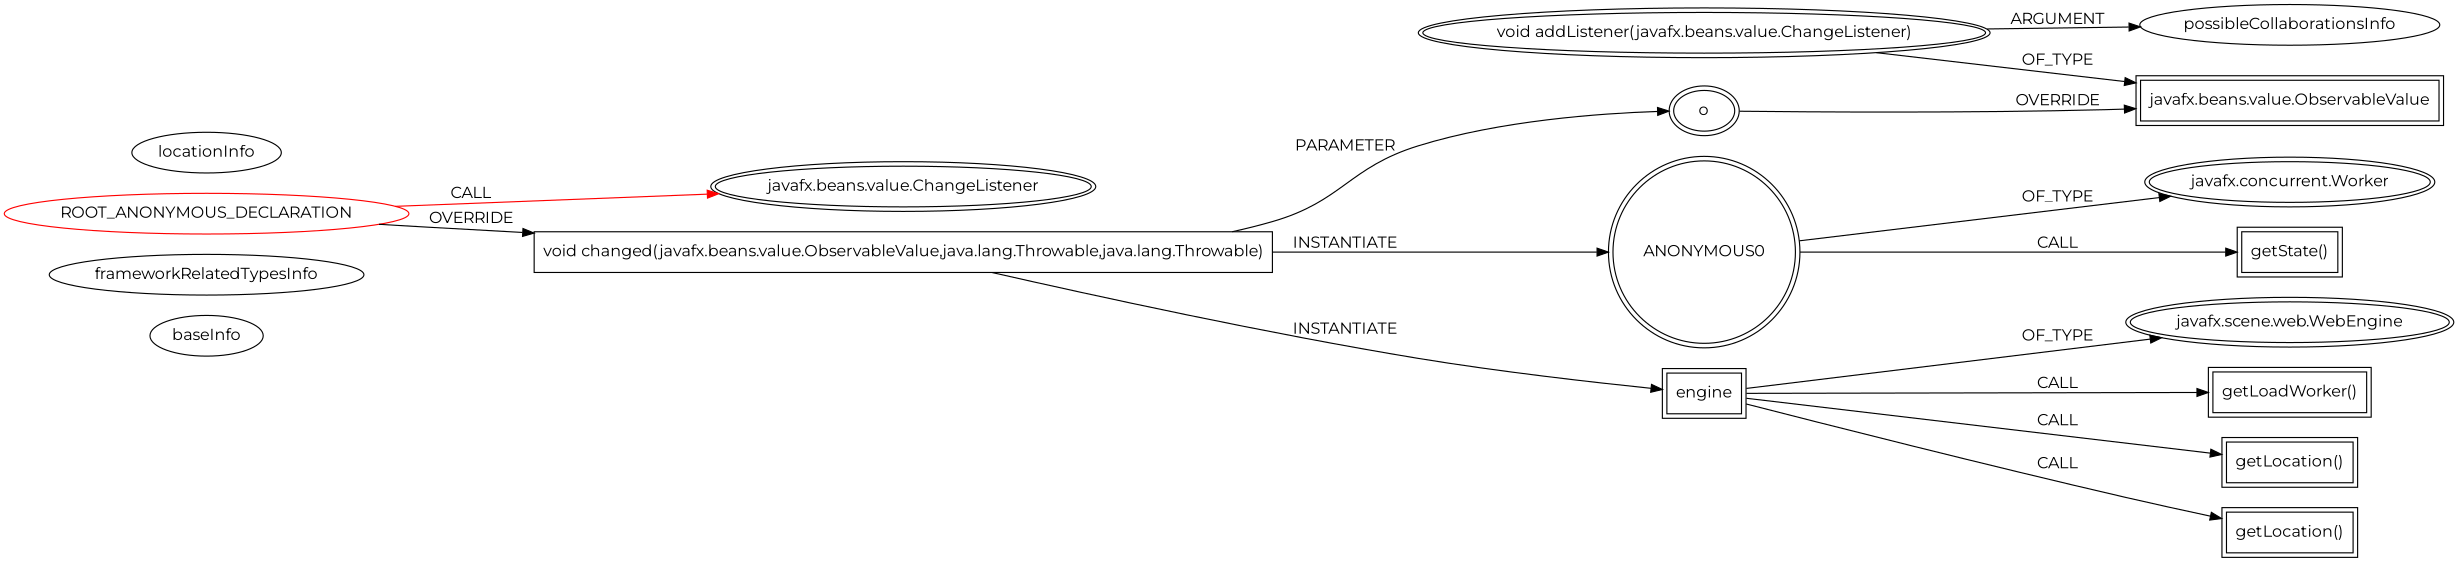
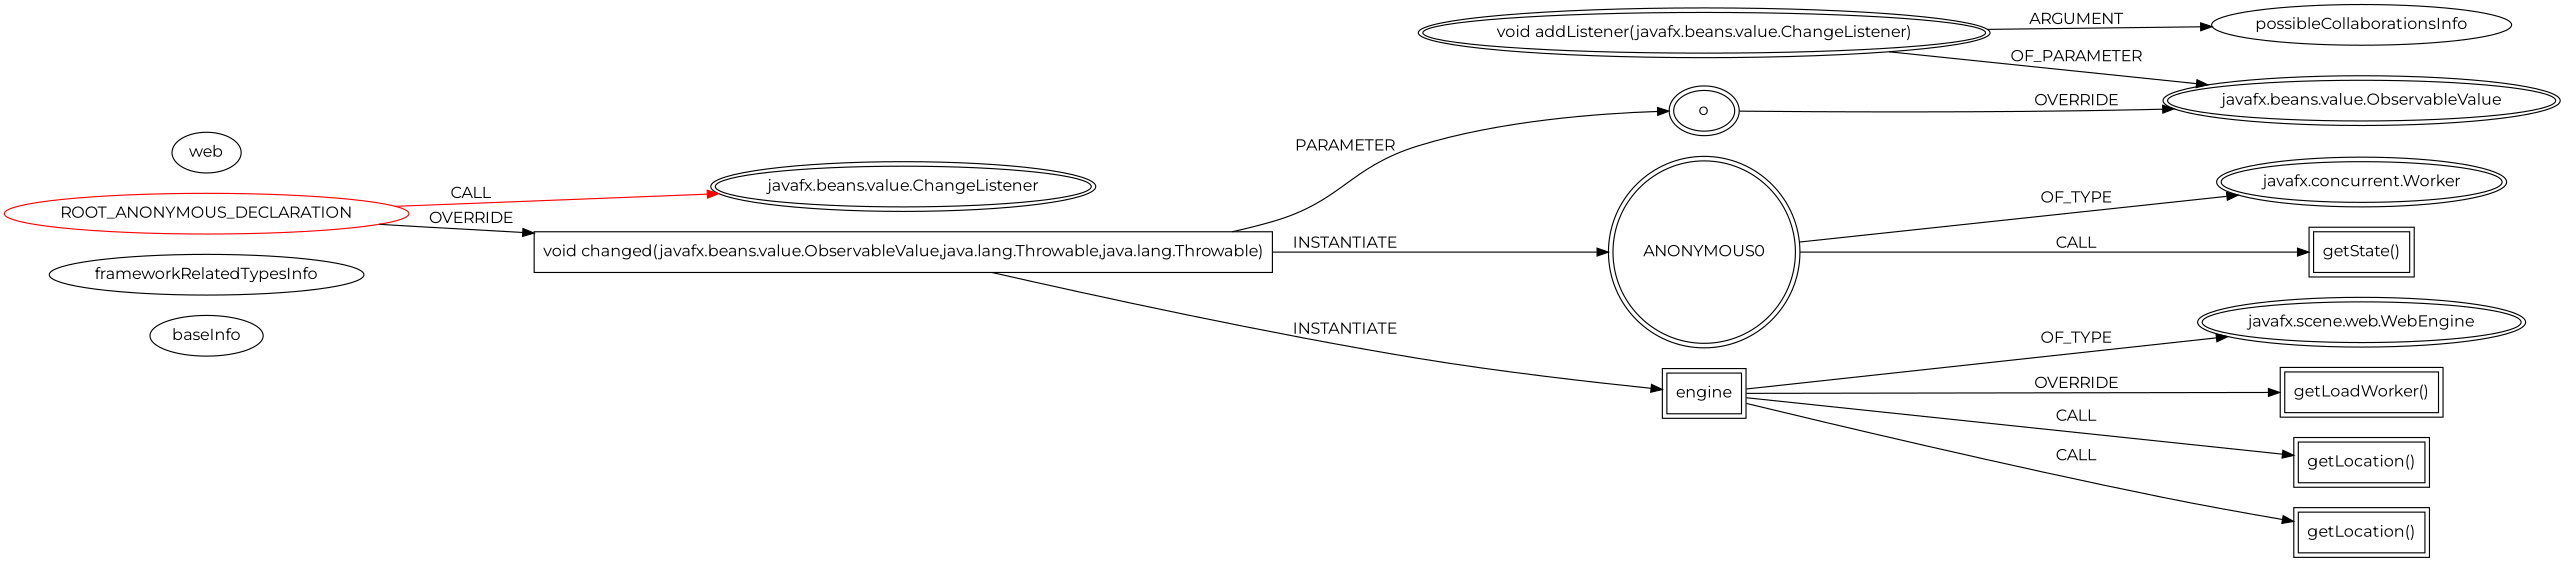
(2058, 60) -> (2077, 57)
(2290, 101) -> (2362, 101)
(207, 153) -> (207, 153)
(2058, 384) -> (2077, 384)
